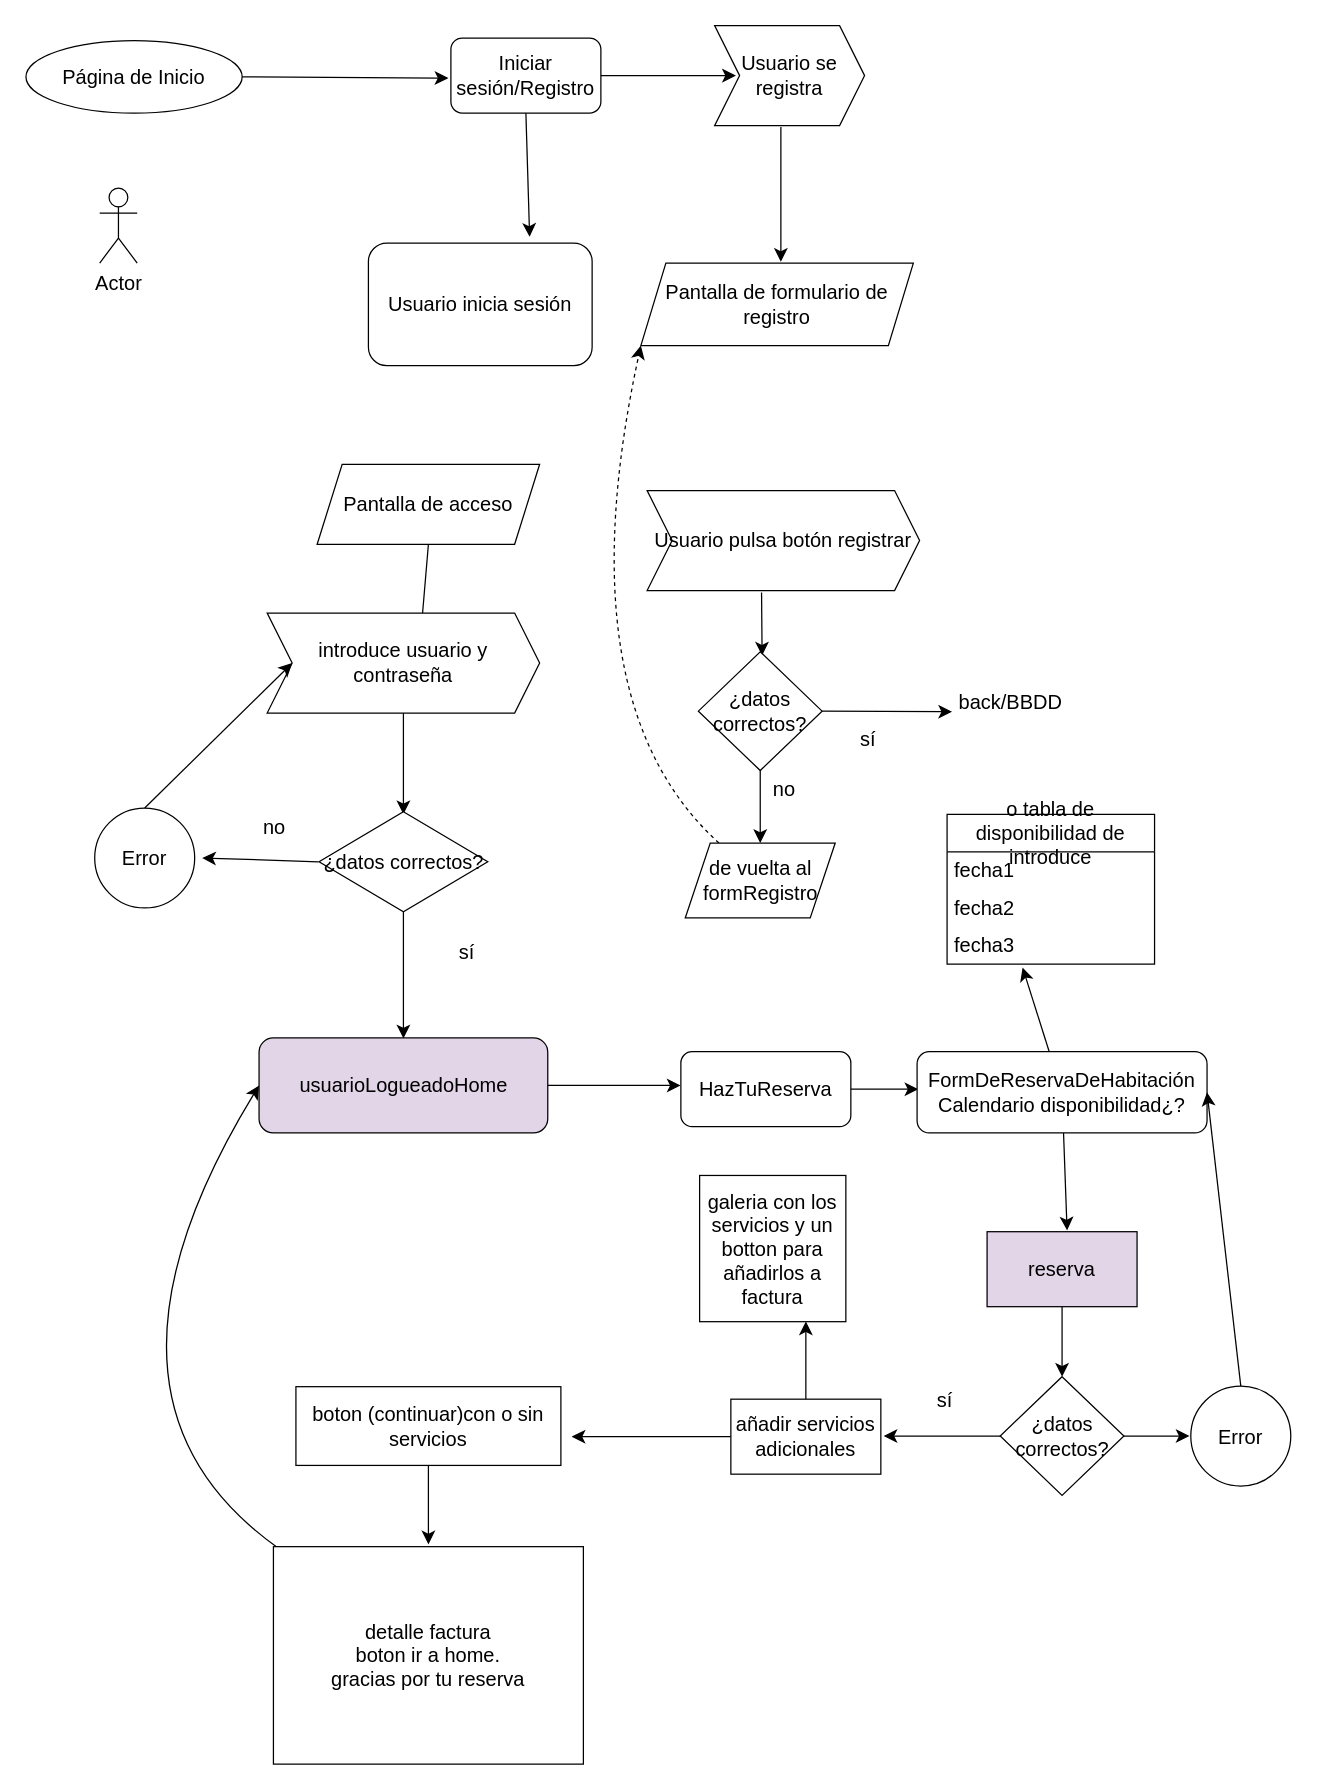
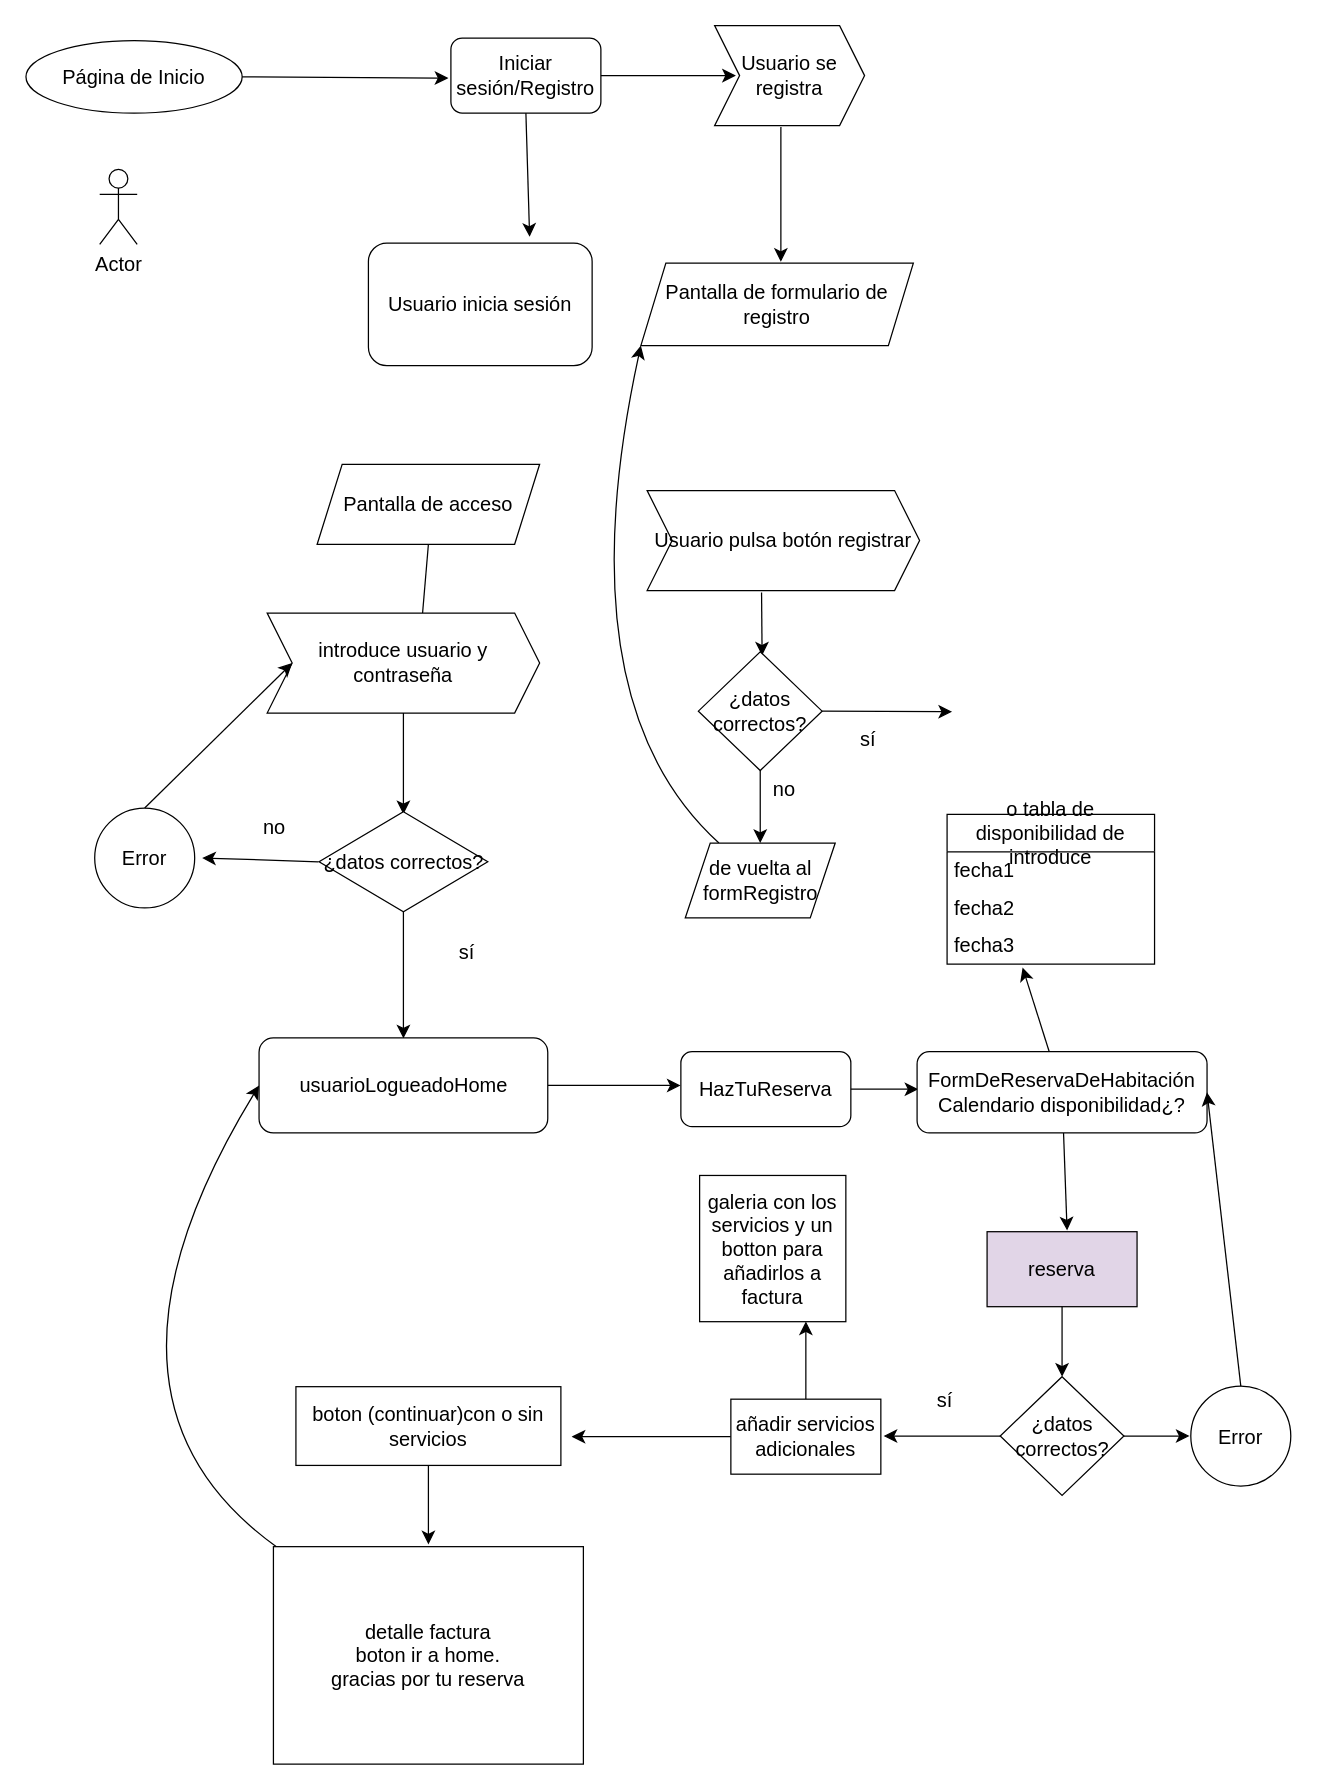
(118, 226) -> (118, 207)
(617, 612) -> (617, 612)
(1011, 702) -> none
(403, 1086) -> (403, 1086)
